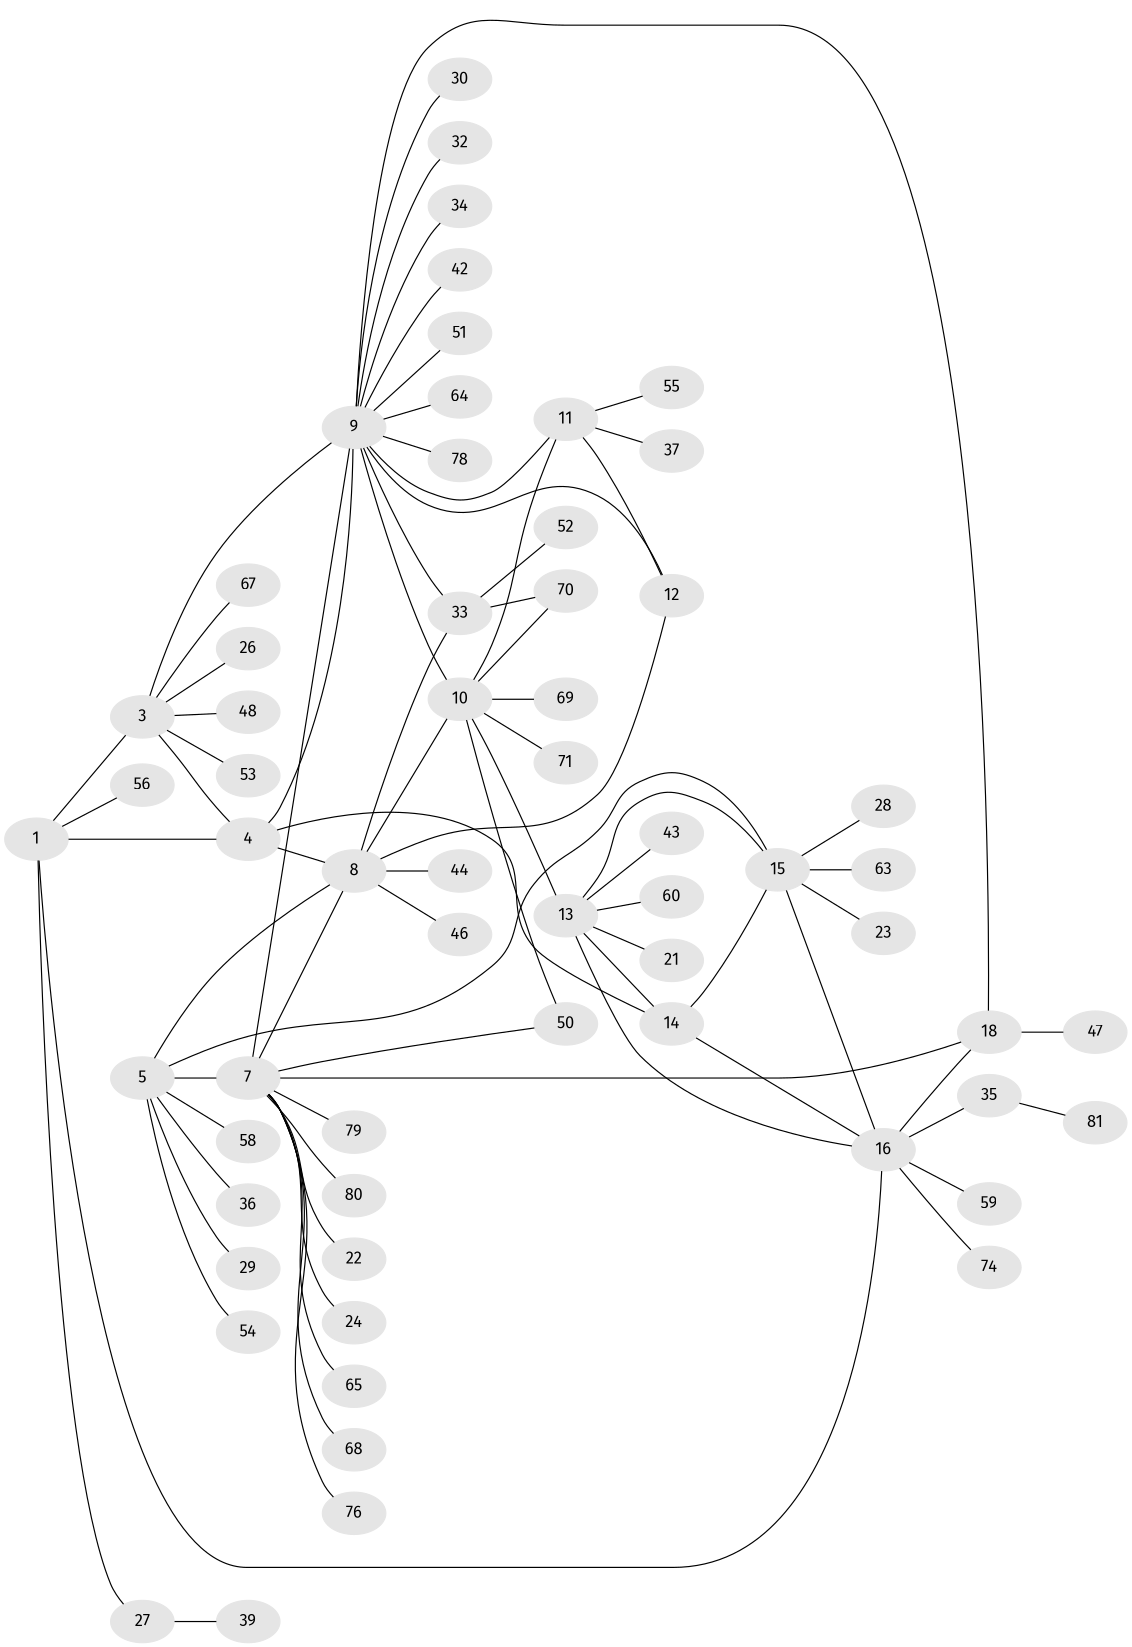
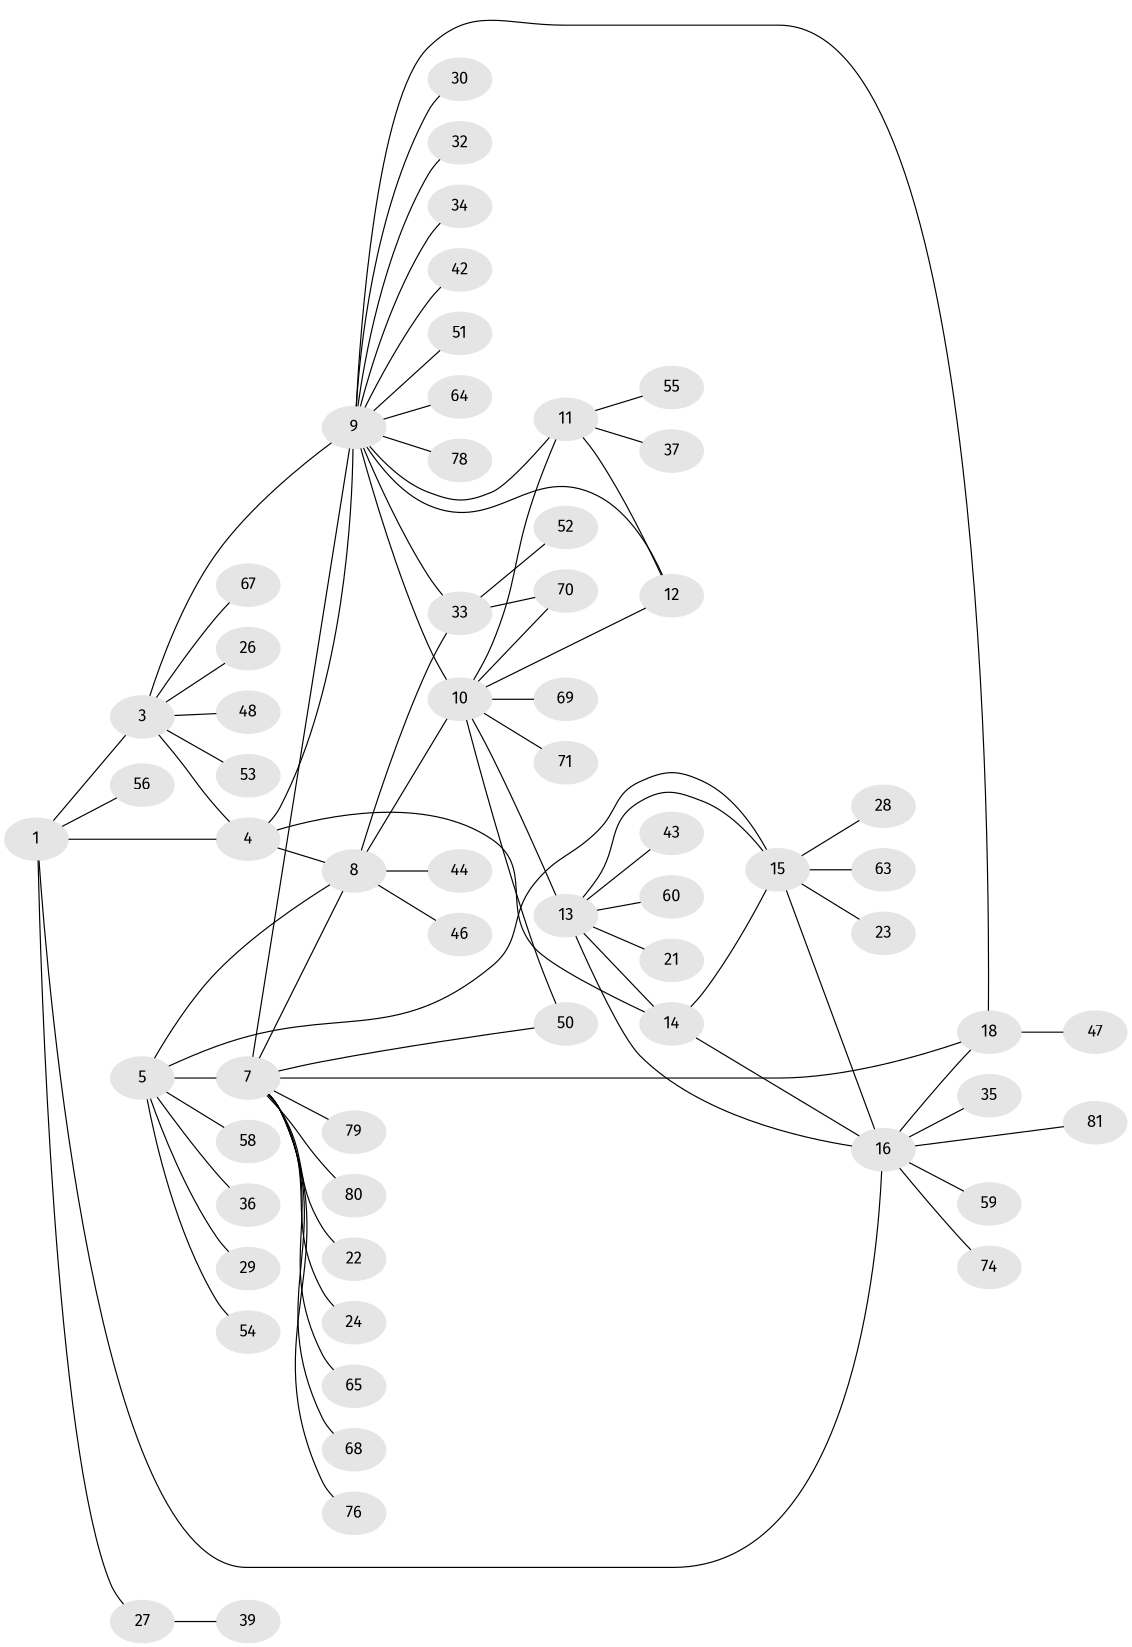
(582, 806) -> (566, 647)
(1042, 1109) -> (989, 1136)
